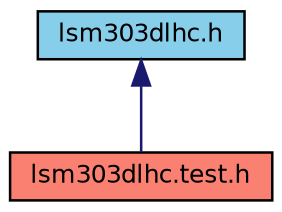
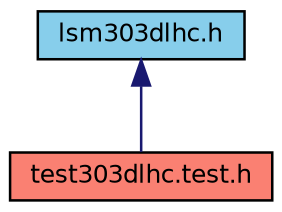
(141, 176) -> (141, 176)
